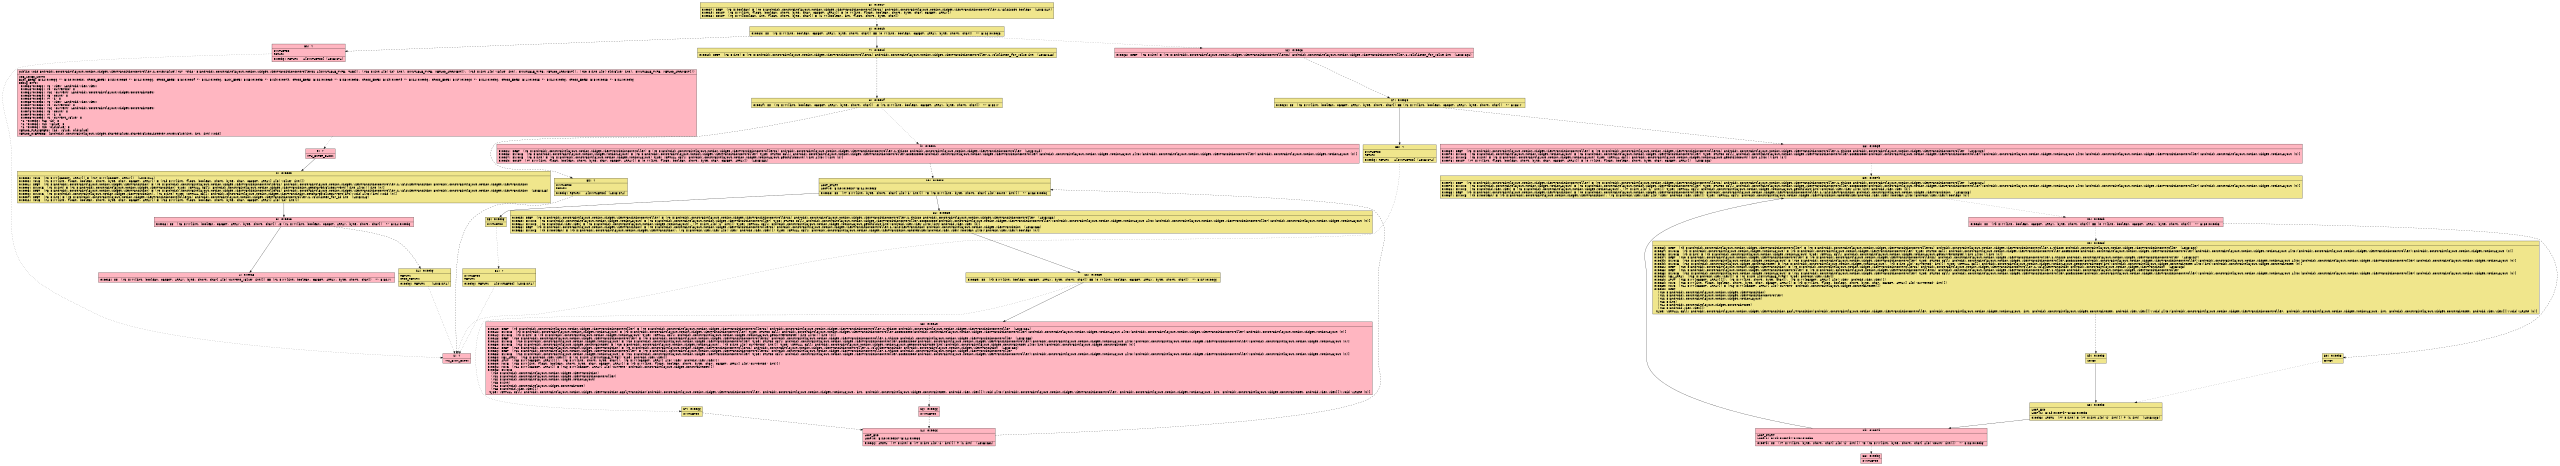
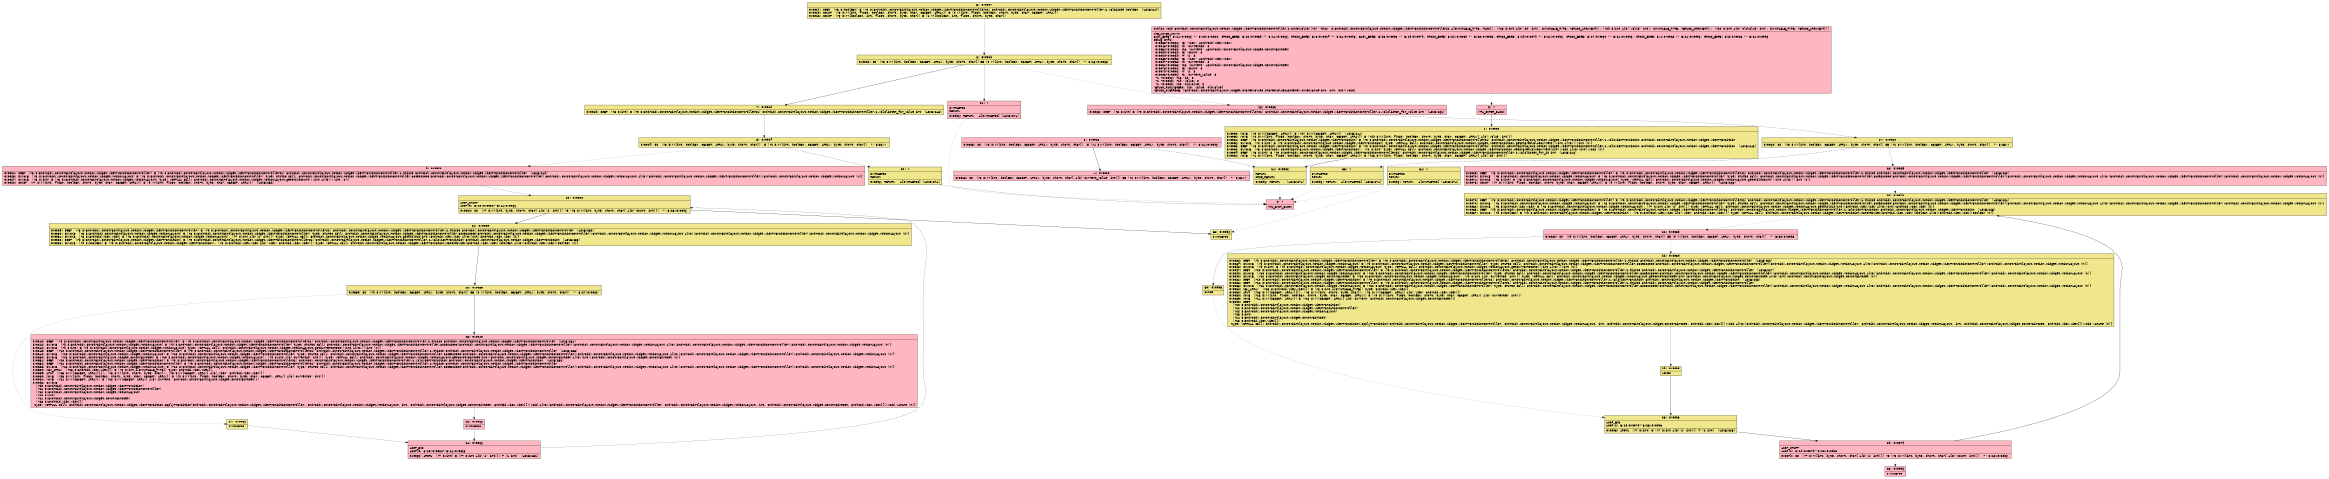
(1400, 125) -> (1620, 161)
(284, 209) -> (1327, 162)
(497, 247) -> (1316, 210)
